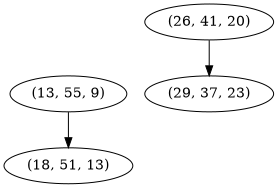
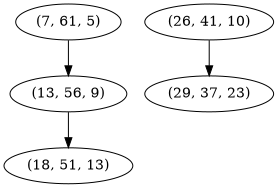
none -> (68, 22)
(209, 22) -> (209, 22)
(68, 94) -> (68, 94)
